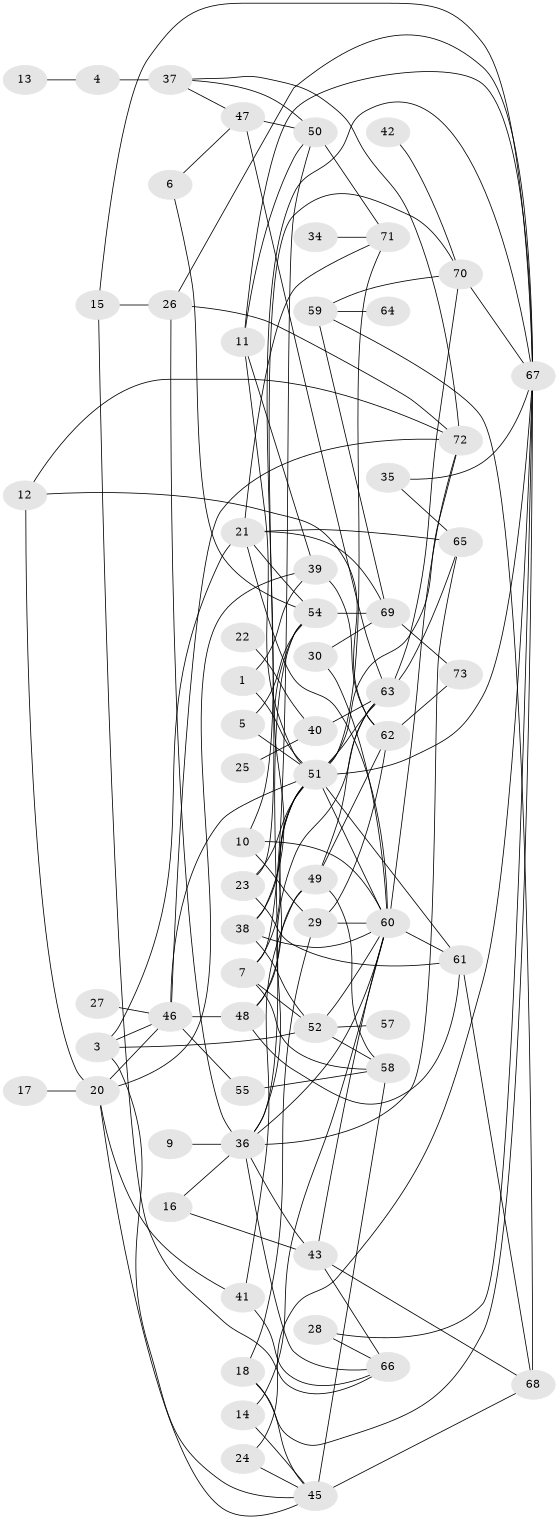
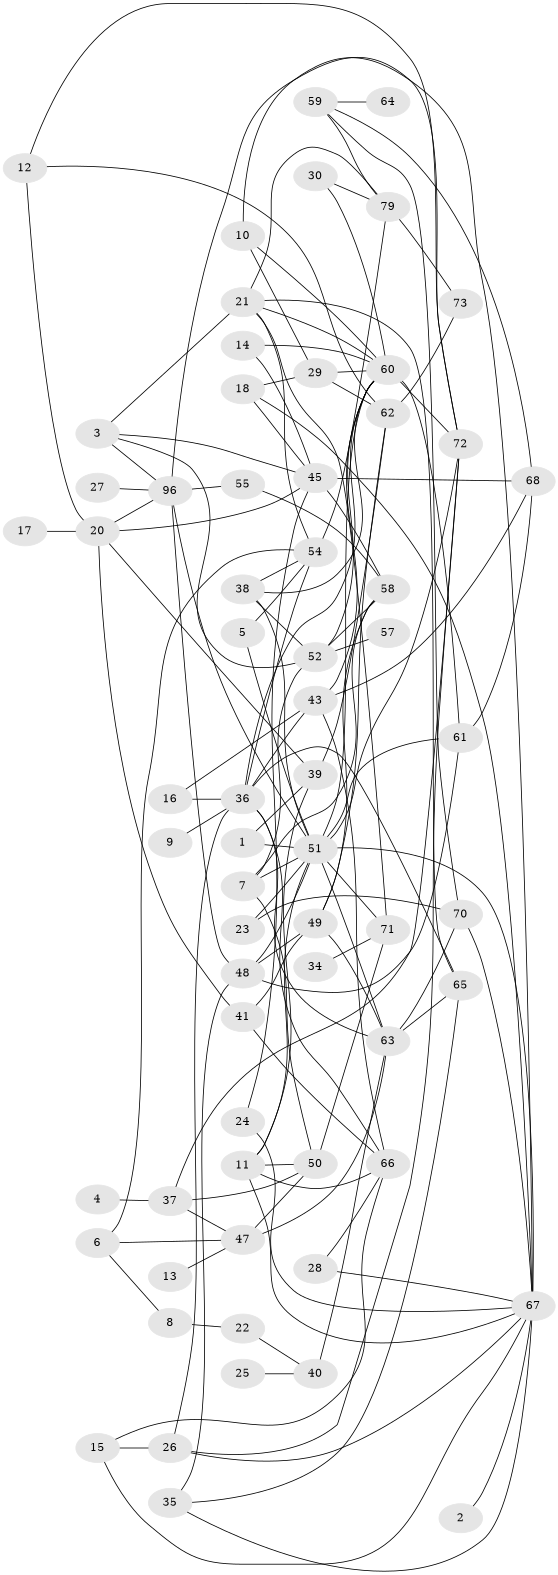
(61, 80) -> (209, 1257)
(388, 132) -> none
(388, 613) -> (388, 207)
(335, 960) -> none
(170, 1017) -> (170, 491)
none -> (316, 1189)
none -> (203, 1250)
none -> (170, 1323)
none -> (461, 1518)
